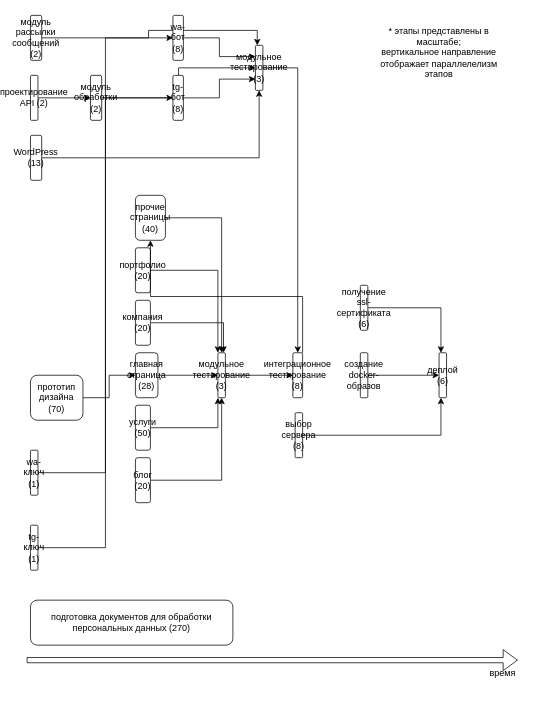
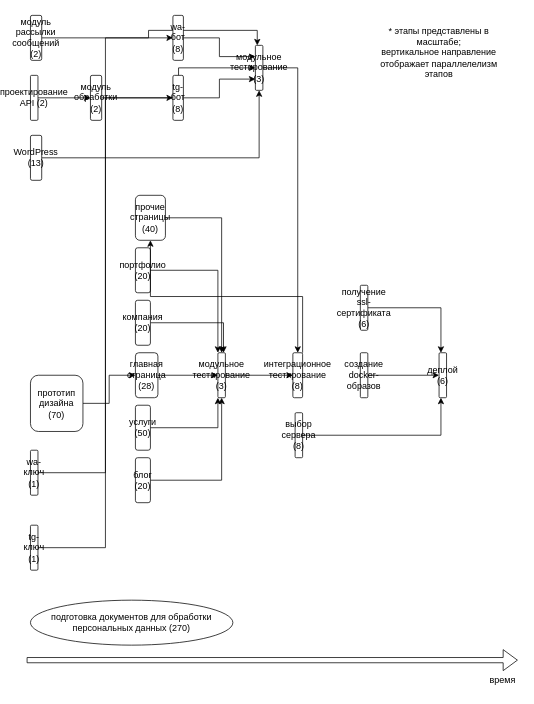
(57, 398) -> (57, 404)
(132, 623) -> (132, 623)
(503, 673) -> (503, 681)
